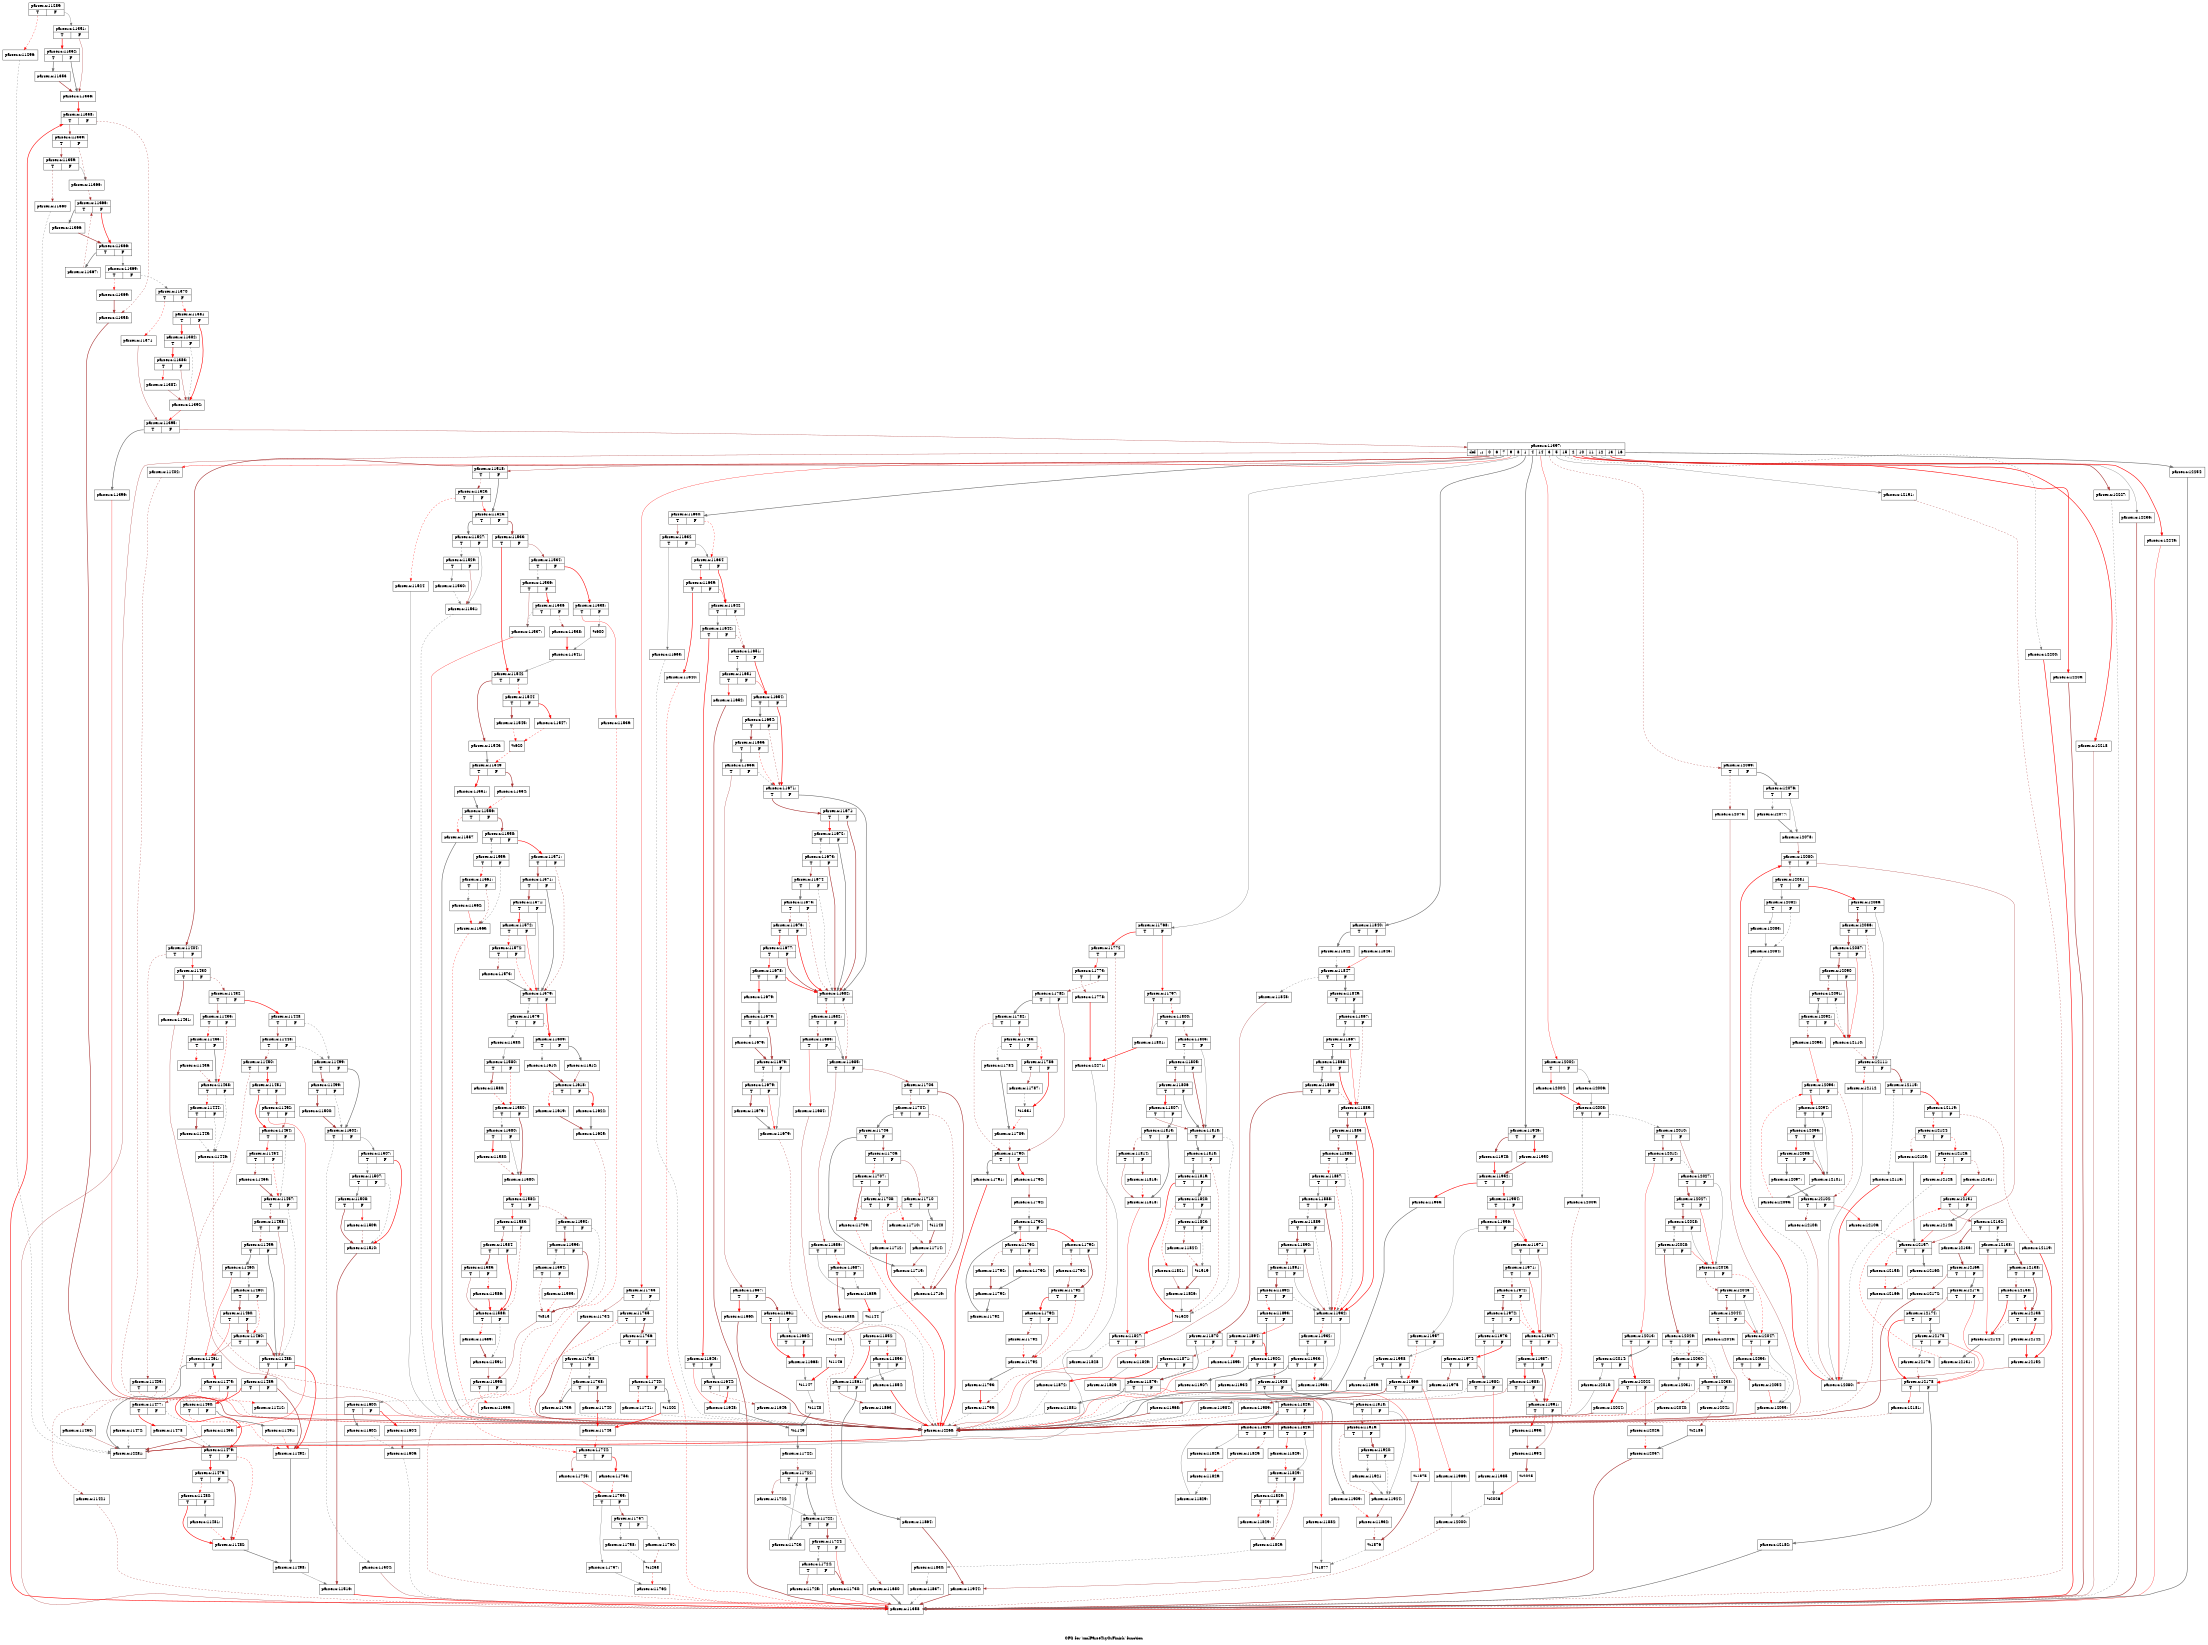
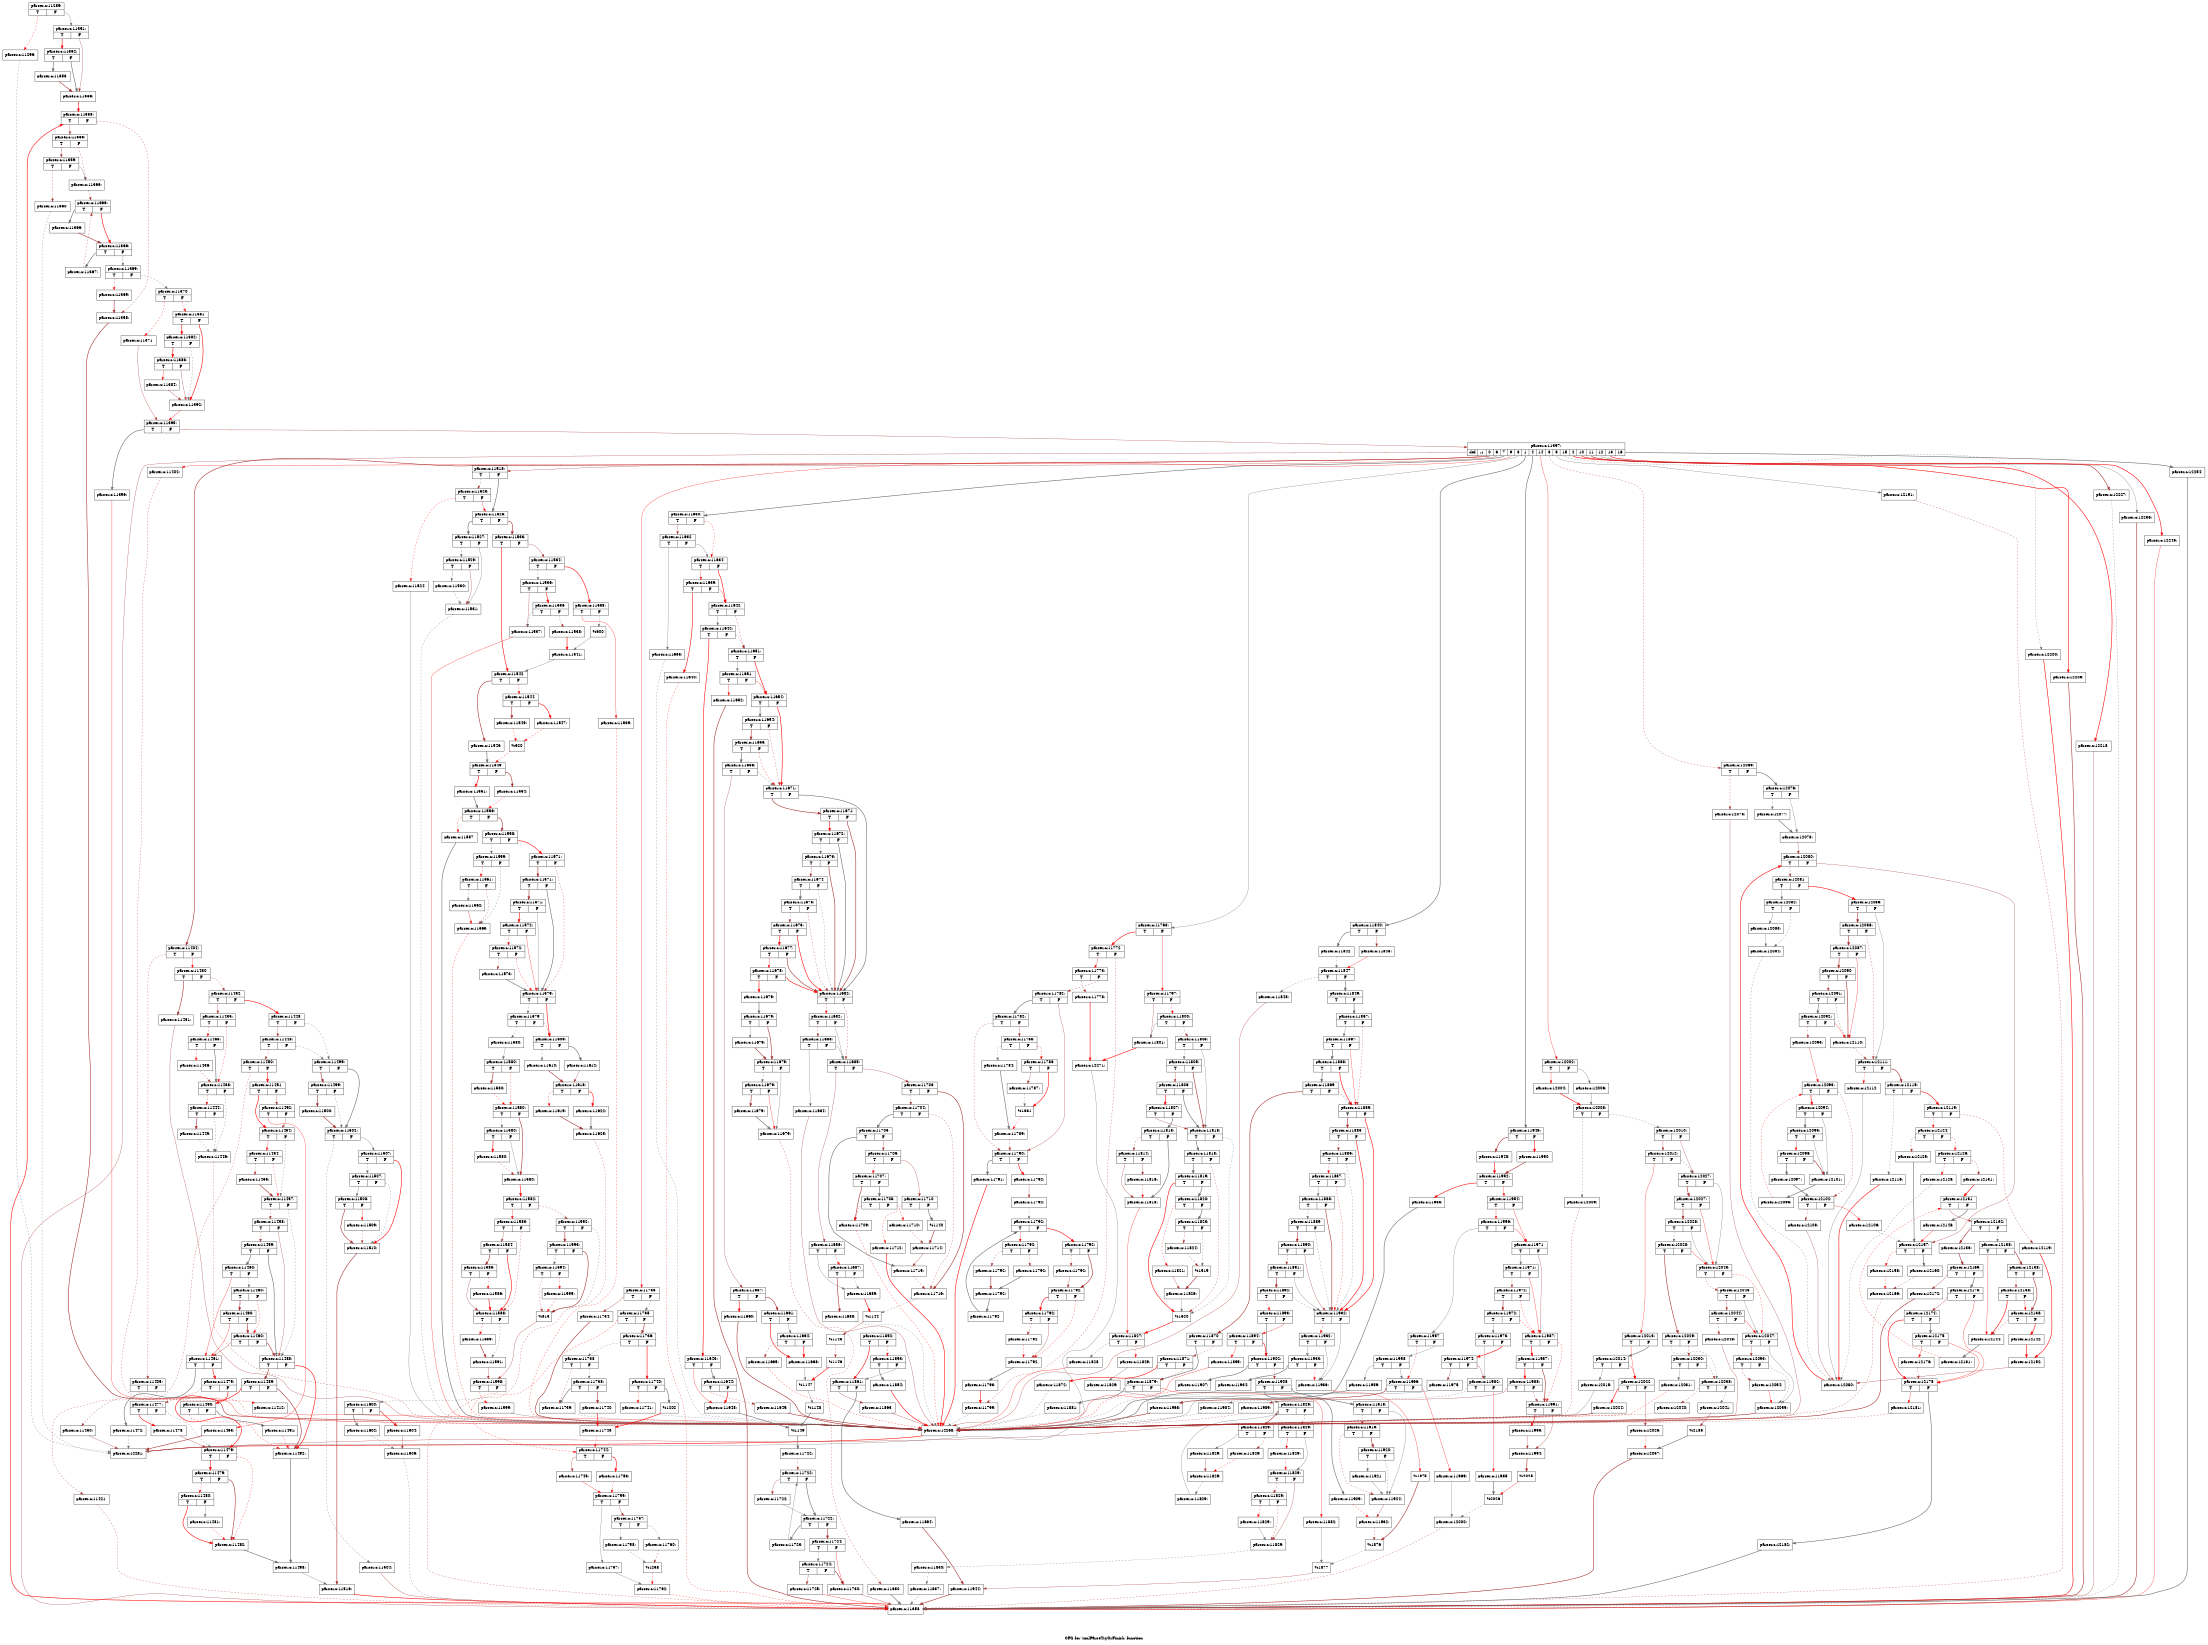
(809, 1076) -> (809, 1076)
(1921, 1349) -> (1921, 1349)
none -> (764, 1362)
(122, 1402) -> (158, 1396)
